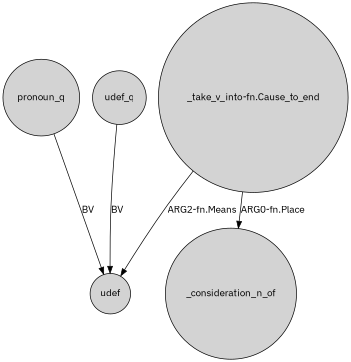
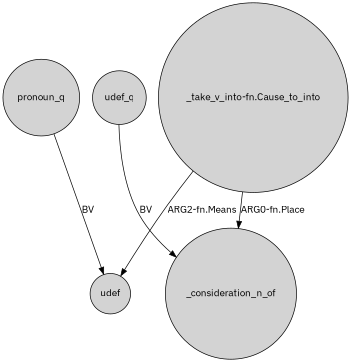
(253, 98) -> (253, 98)
(112, 195) -> (130, 195)
